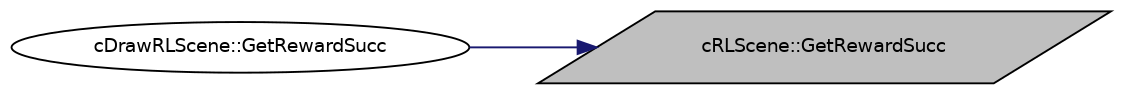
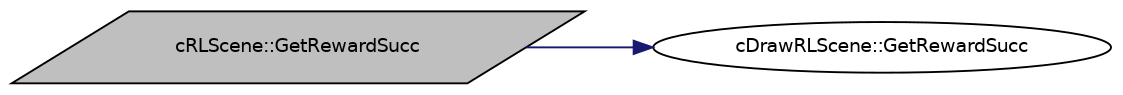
(524, 47) -> (580, 47)
